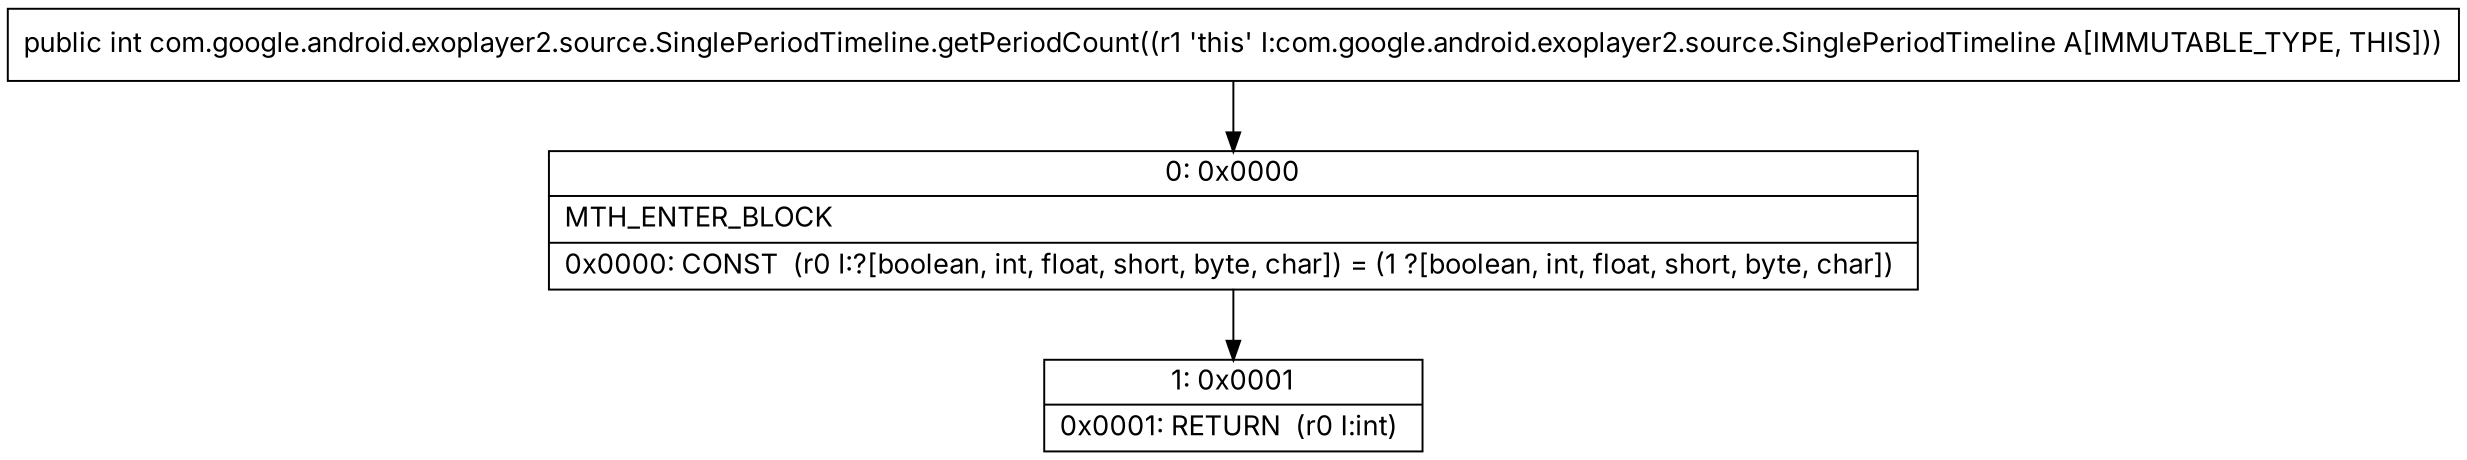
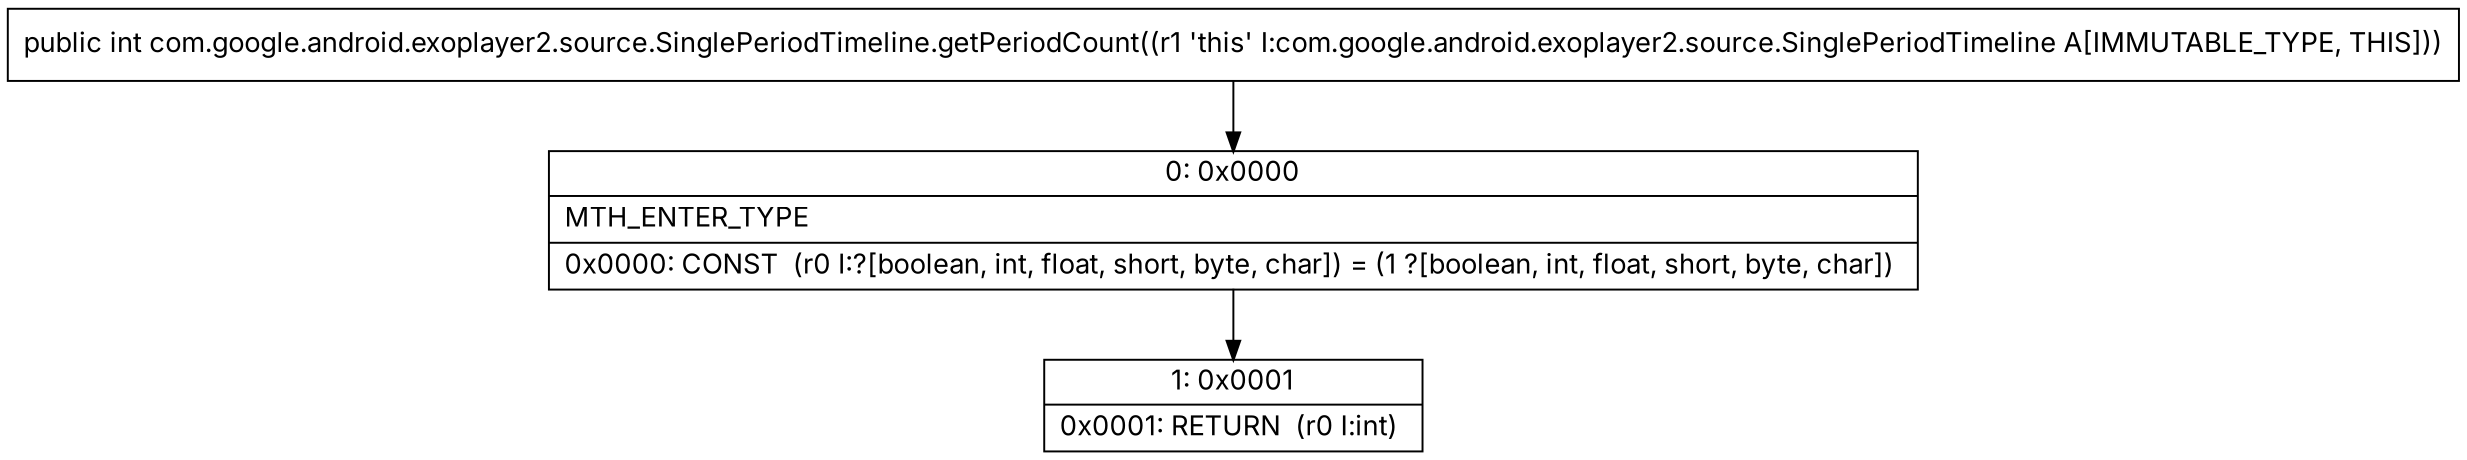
(700, 218) -> (687, 218)
